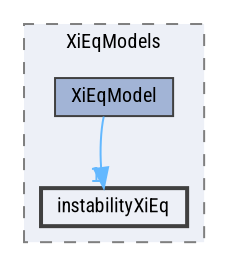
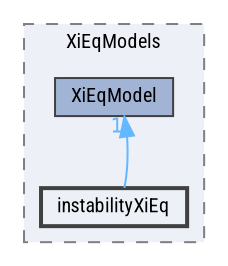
(101, 142) -> (127, 162)
